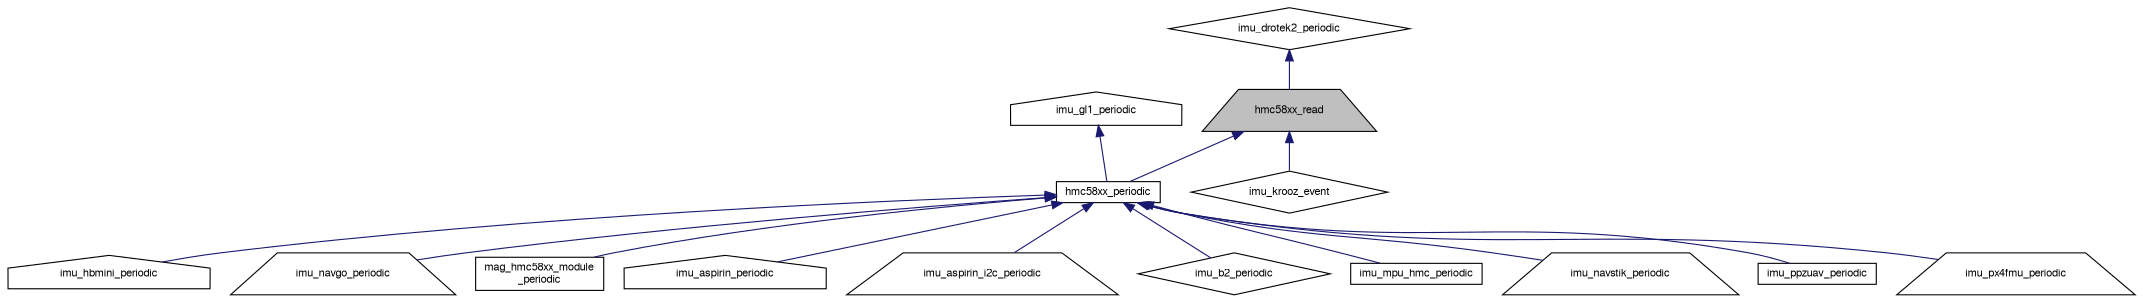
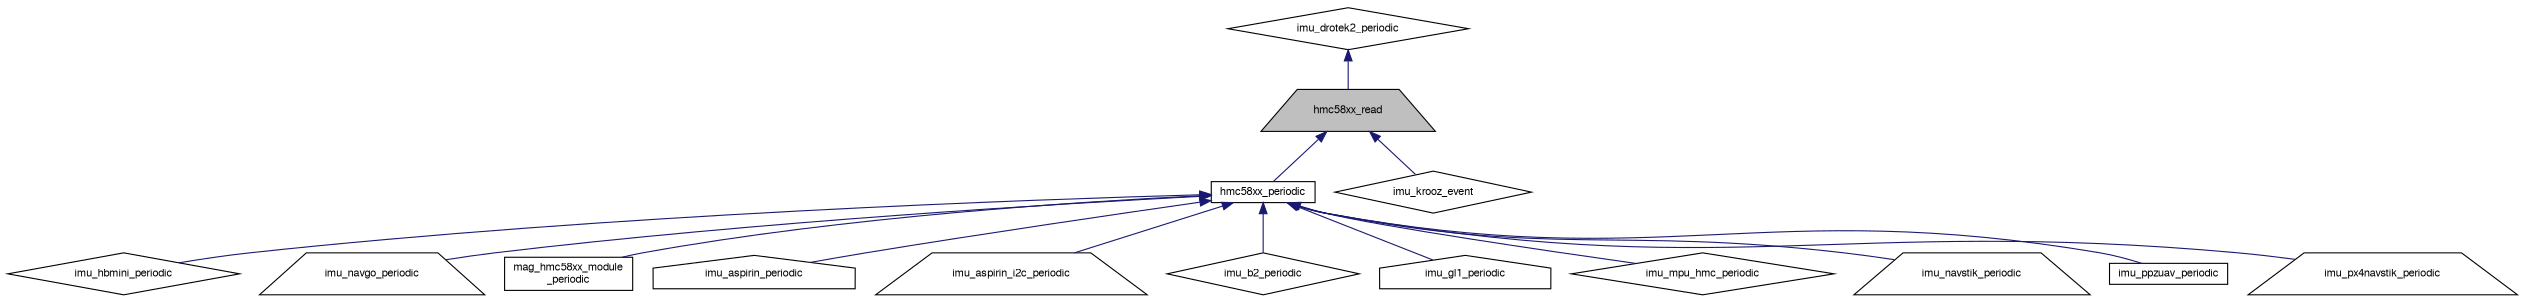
(1103, 159) -> (1365, 233)
(109, 274) -> (124, 274)
(1416, 274) -> (1703, 274)
(2016, 274) -> (2383, 274)
